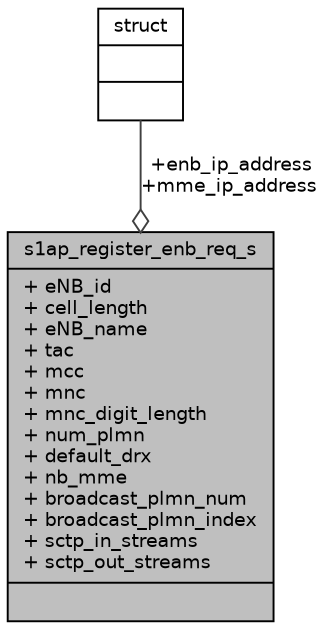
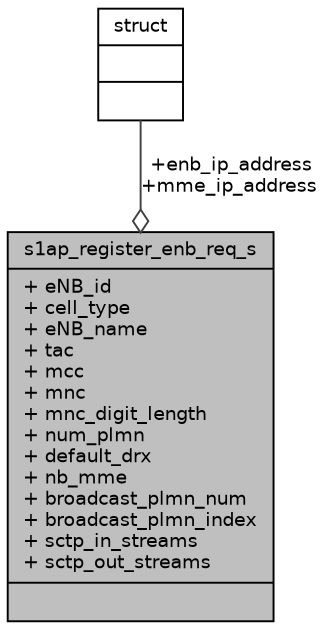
(86, 308) -> (77, 308)
